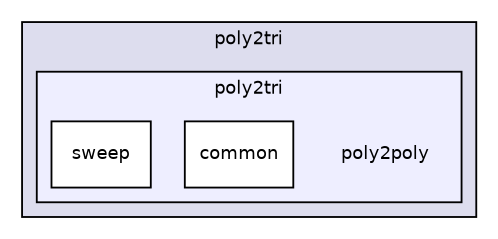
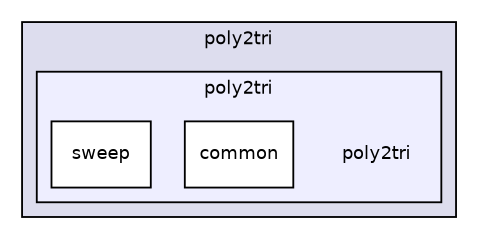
(386, 154) -> (377, 154)
